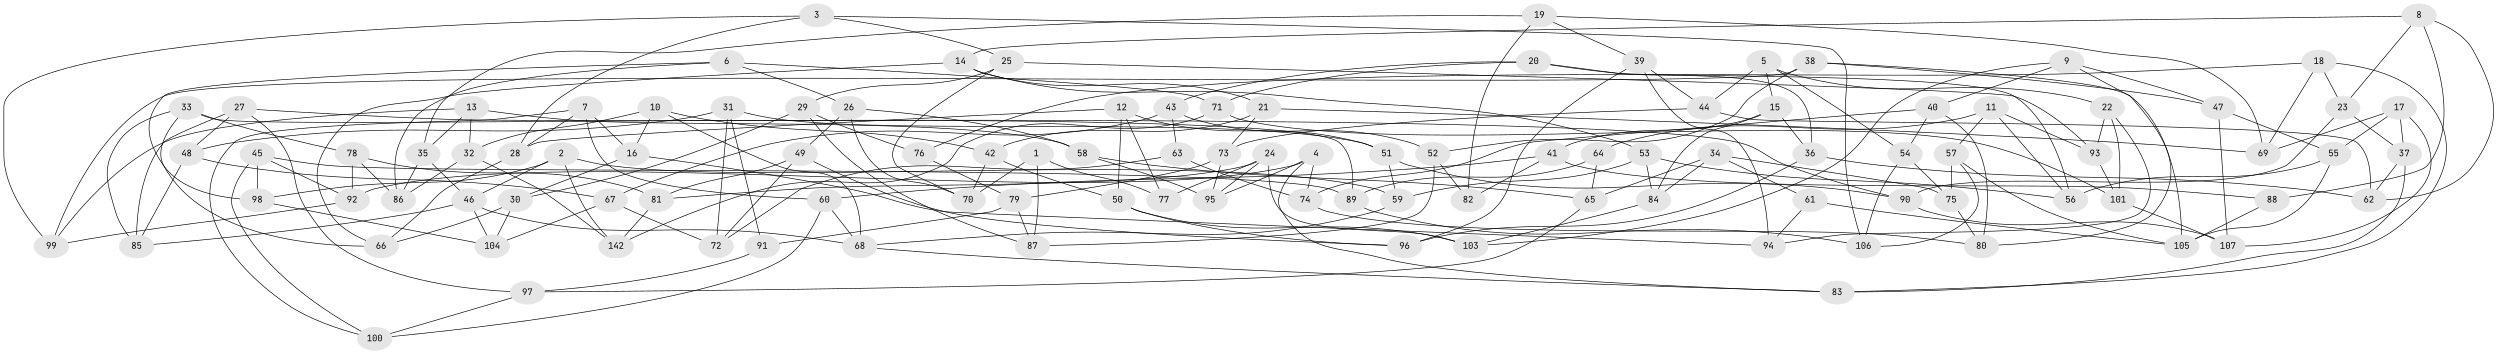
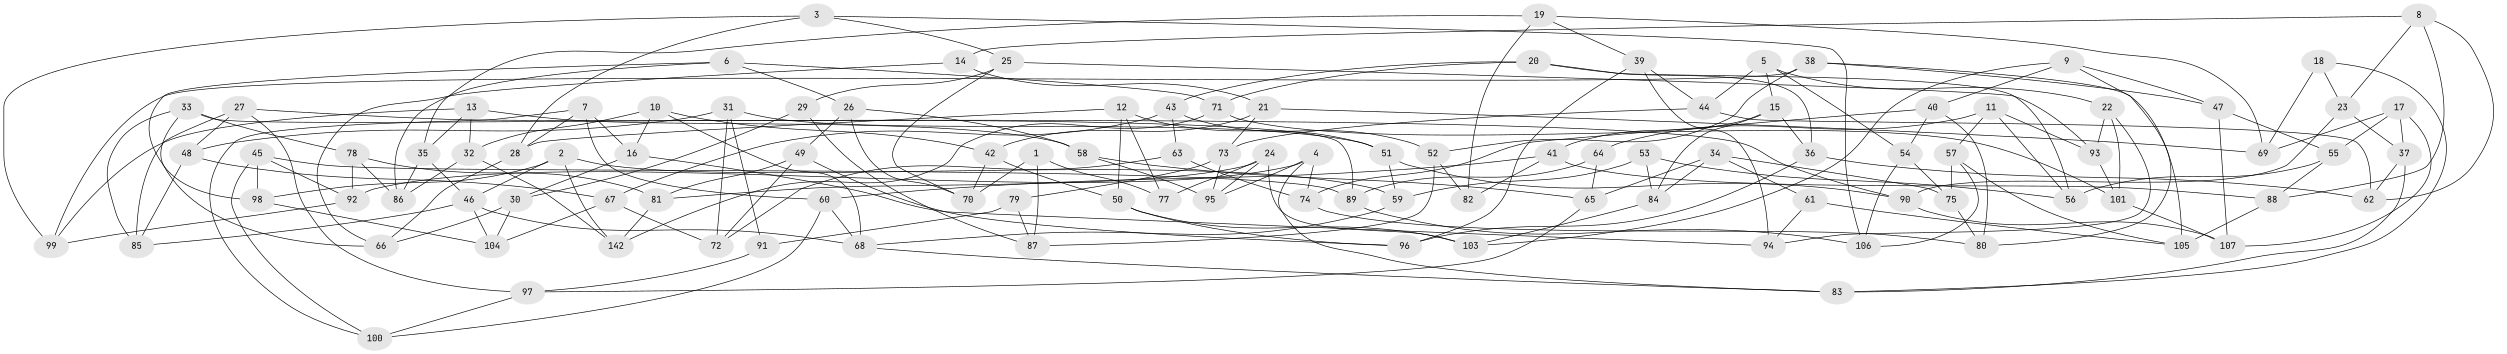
(1304, 98) -> none
(920, 154) -> none
(2275, 223) -> (2303, 177)
